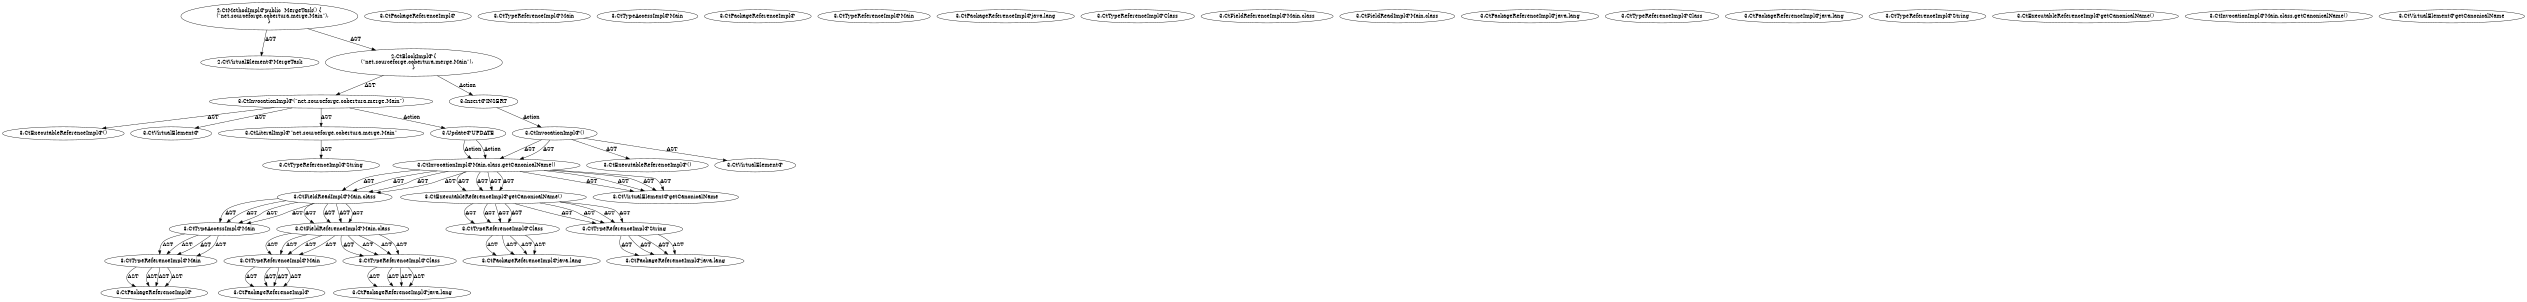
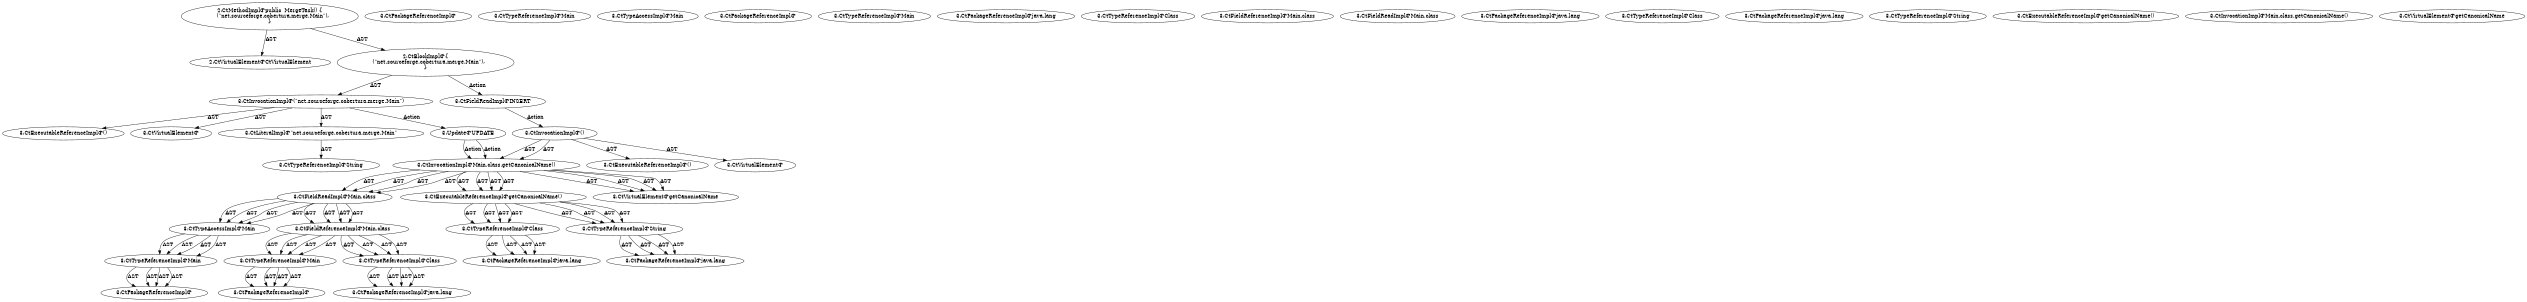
(260, 62) -> (260, 62)
(484, 102) -> (493, 102)
